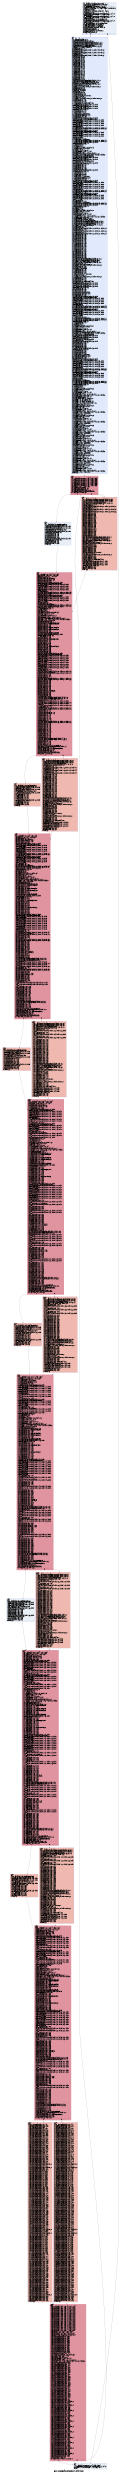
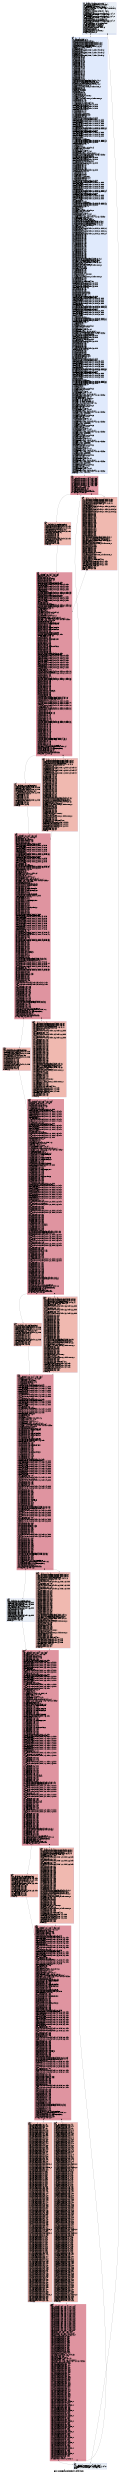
(58, 534) -> (58, 534)
